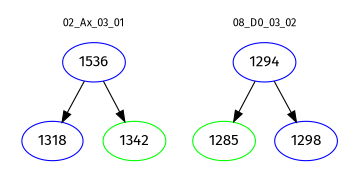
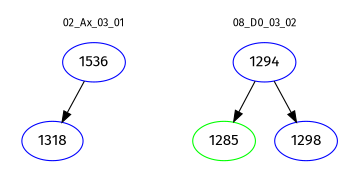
(134, 141) -> none
